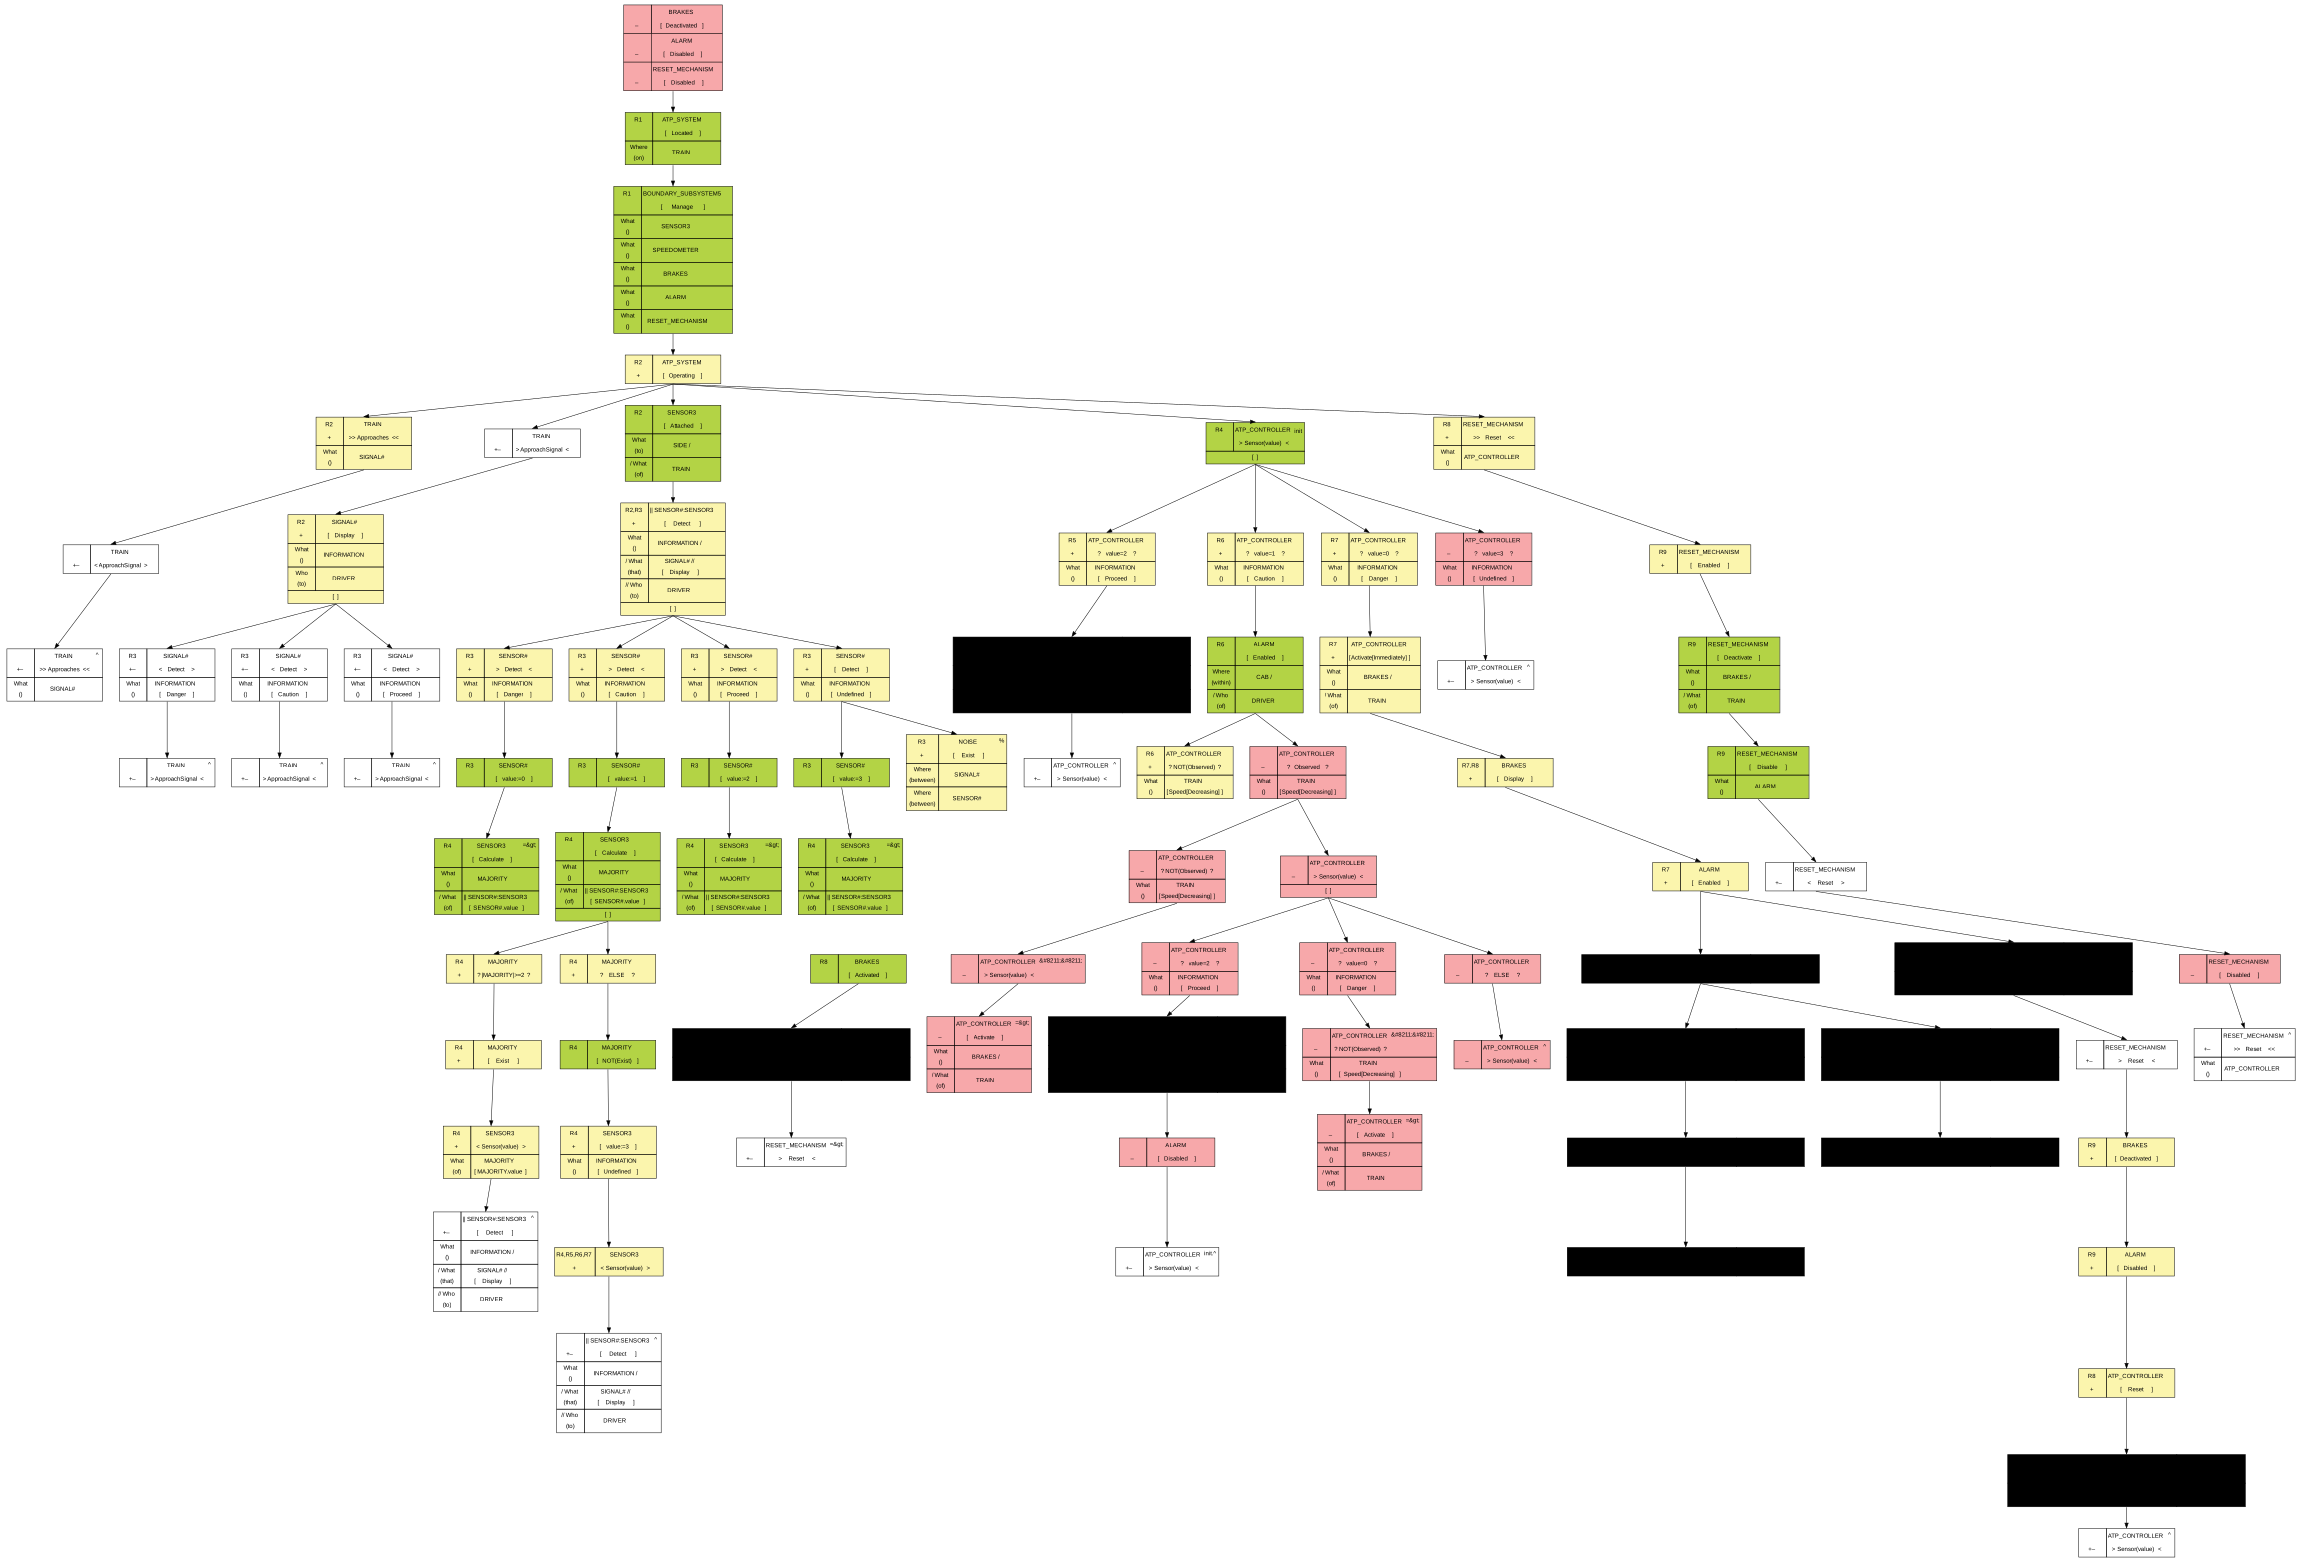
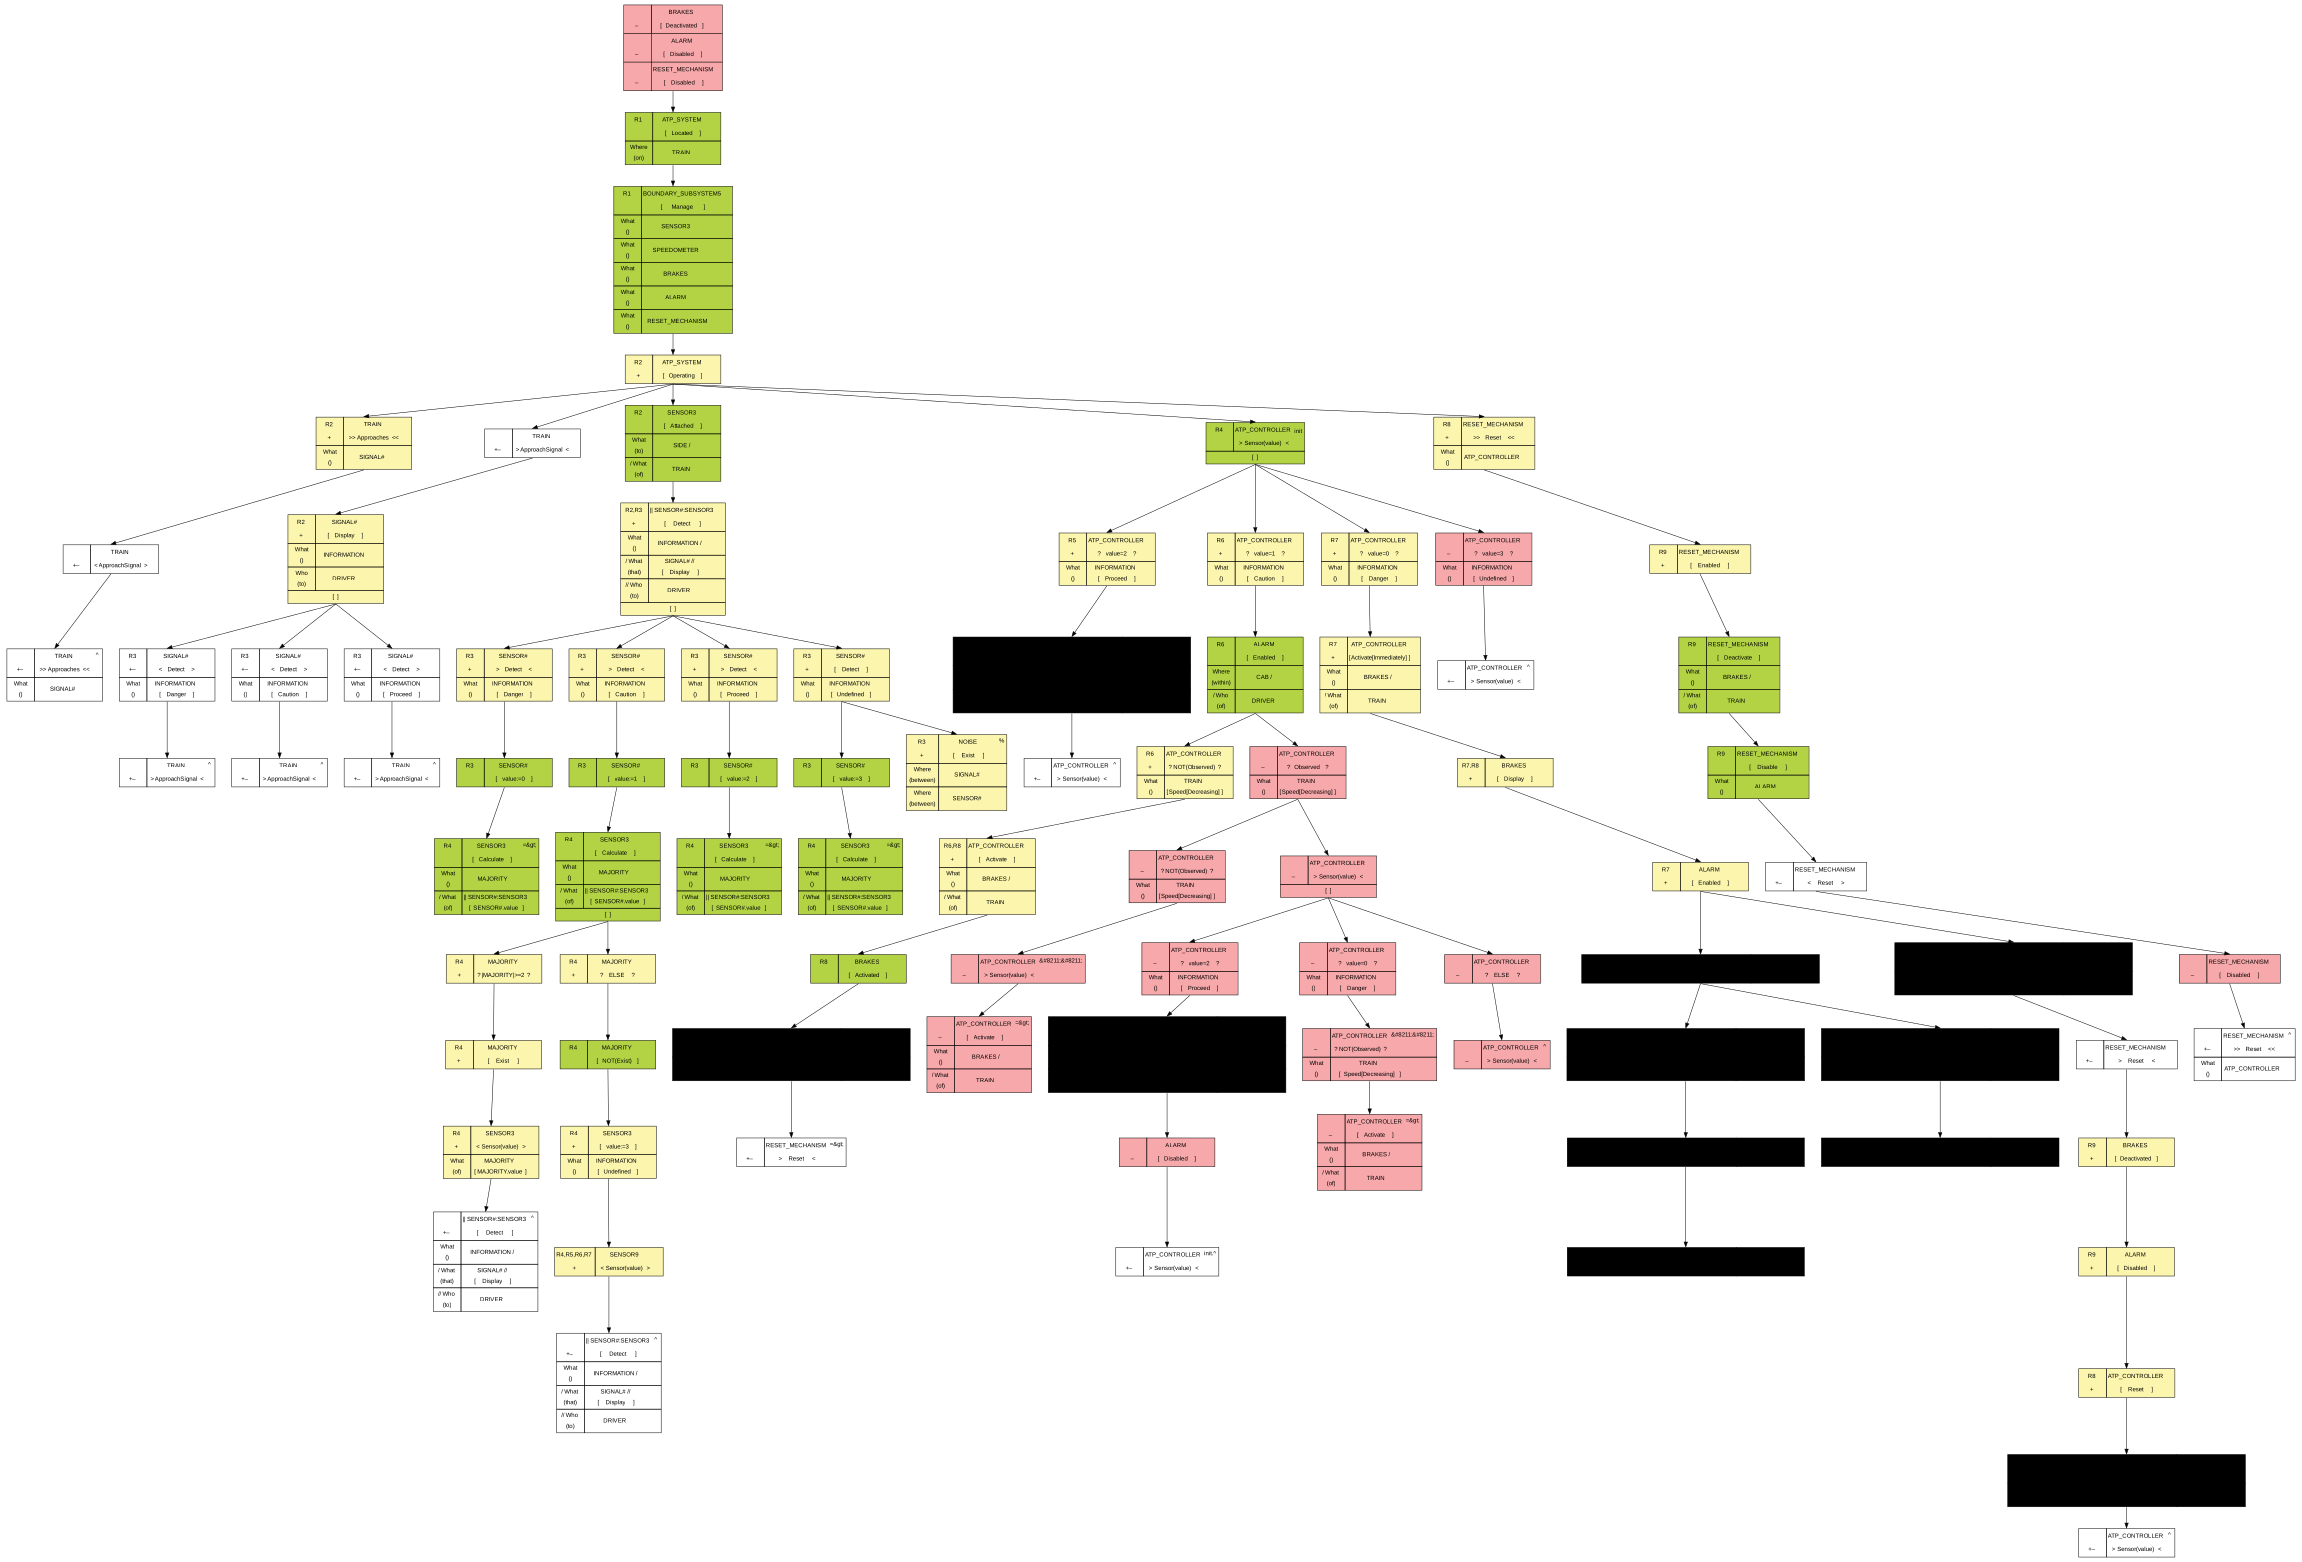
none -> (987, 877)
(625, 1255) -> (625, 1255)
